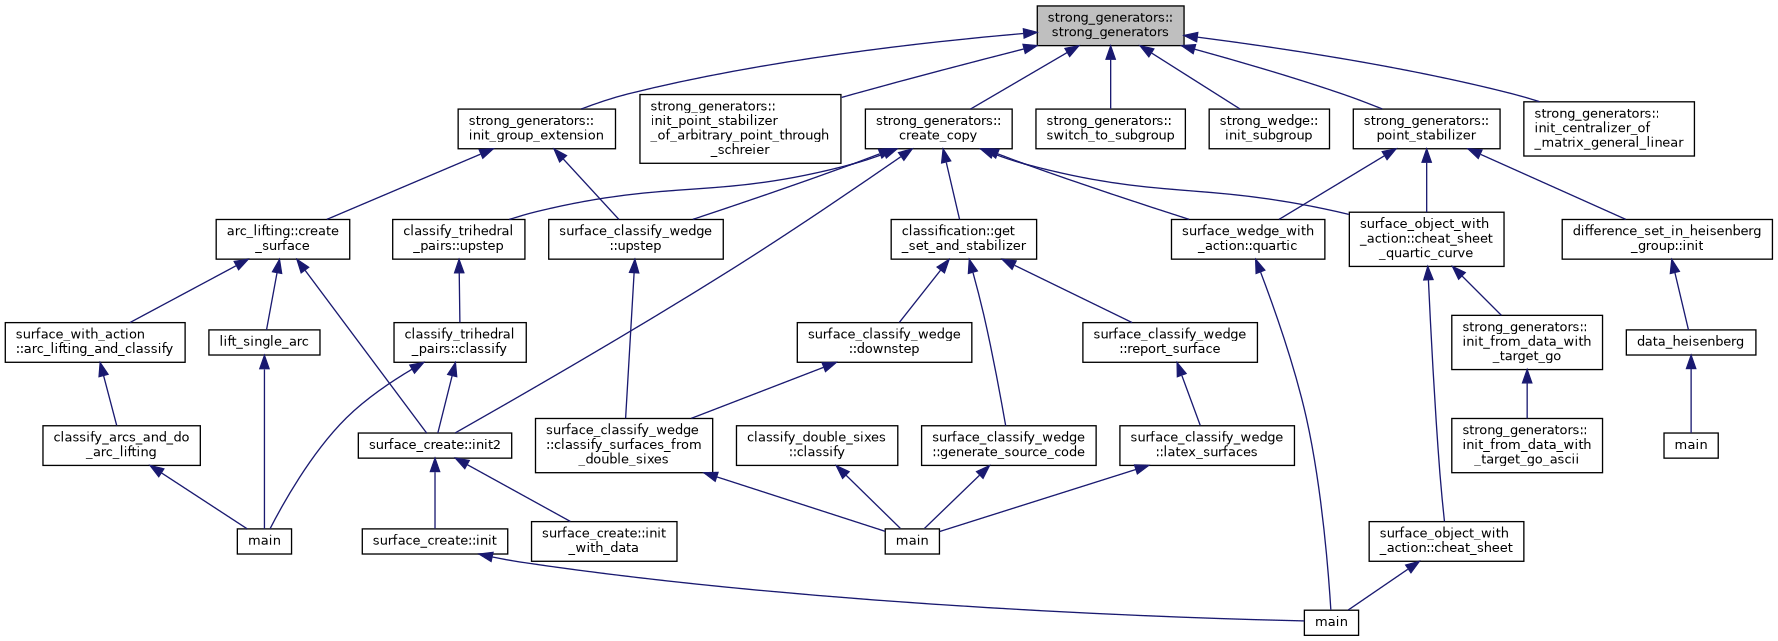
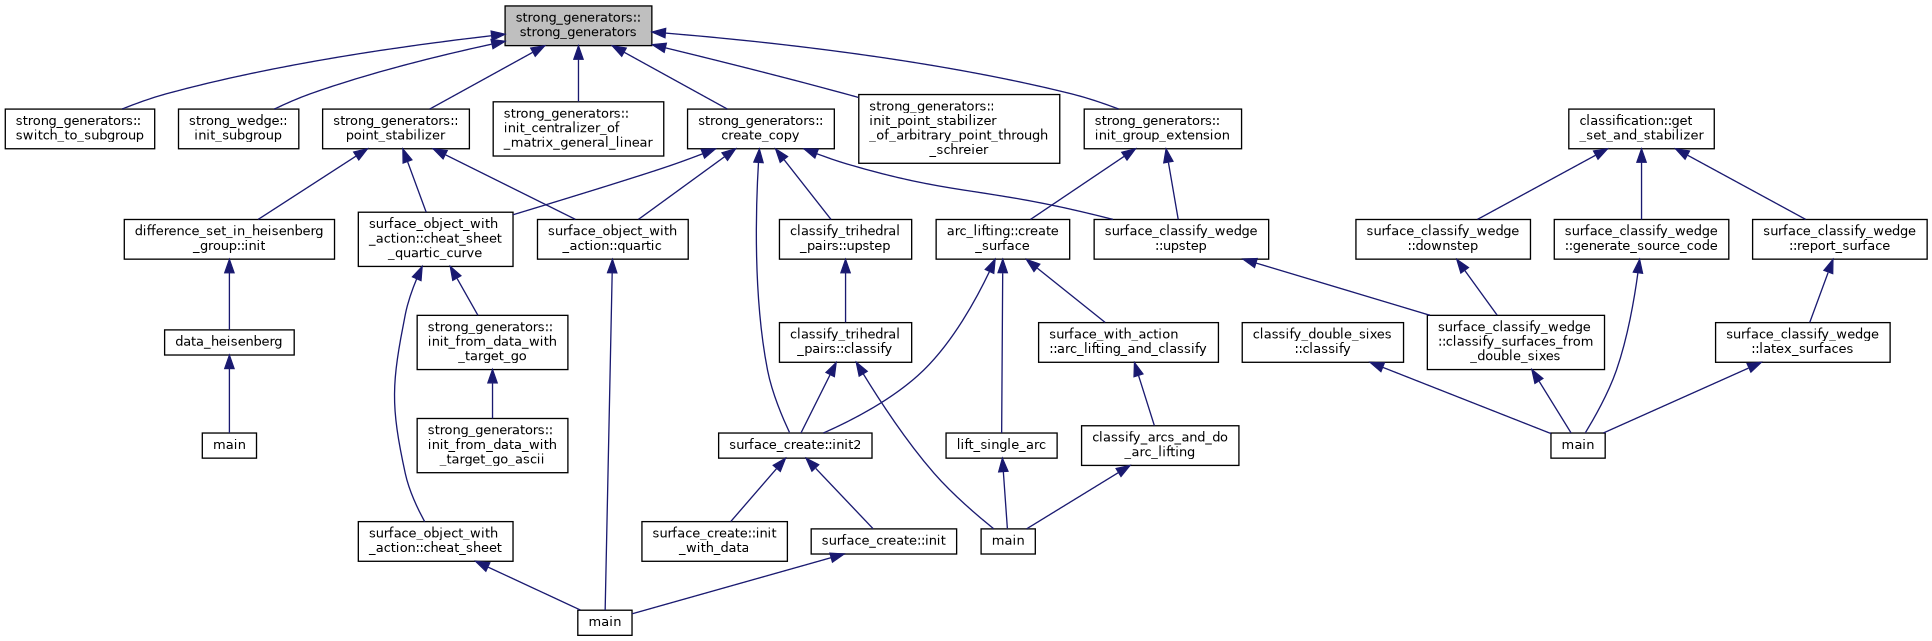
(953, 191) -> none
(1248, 239) -> (613, 239)
